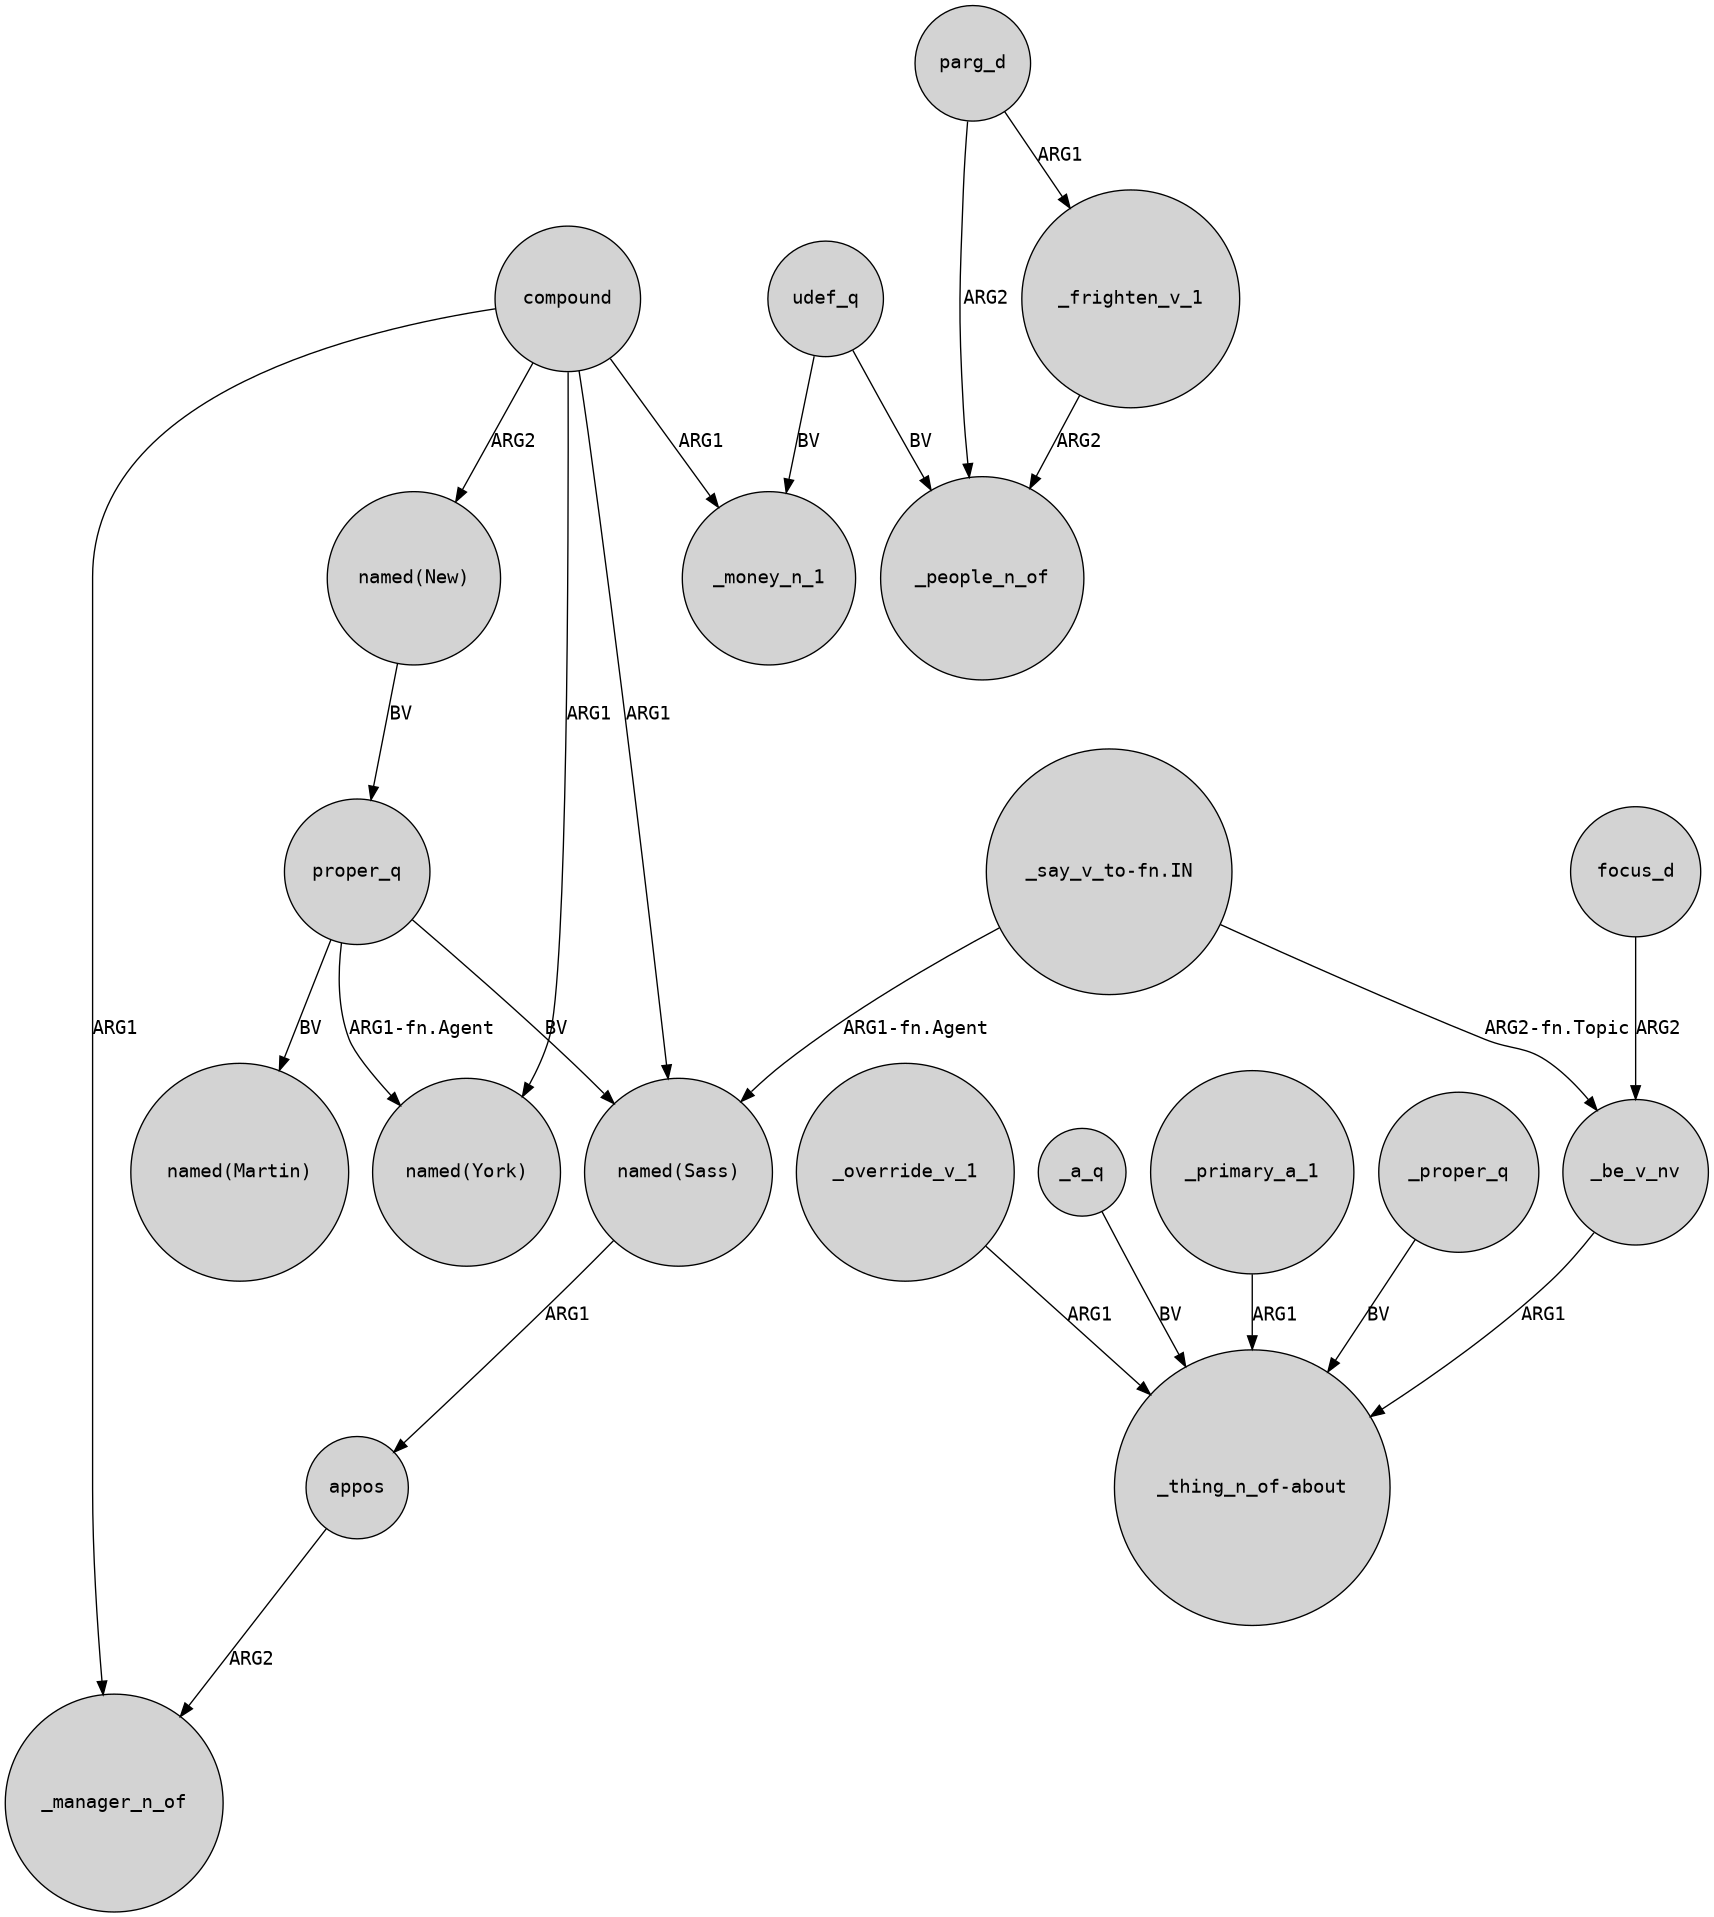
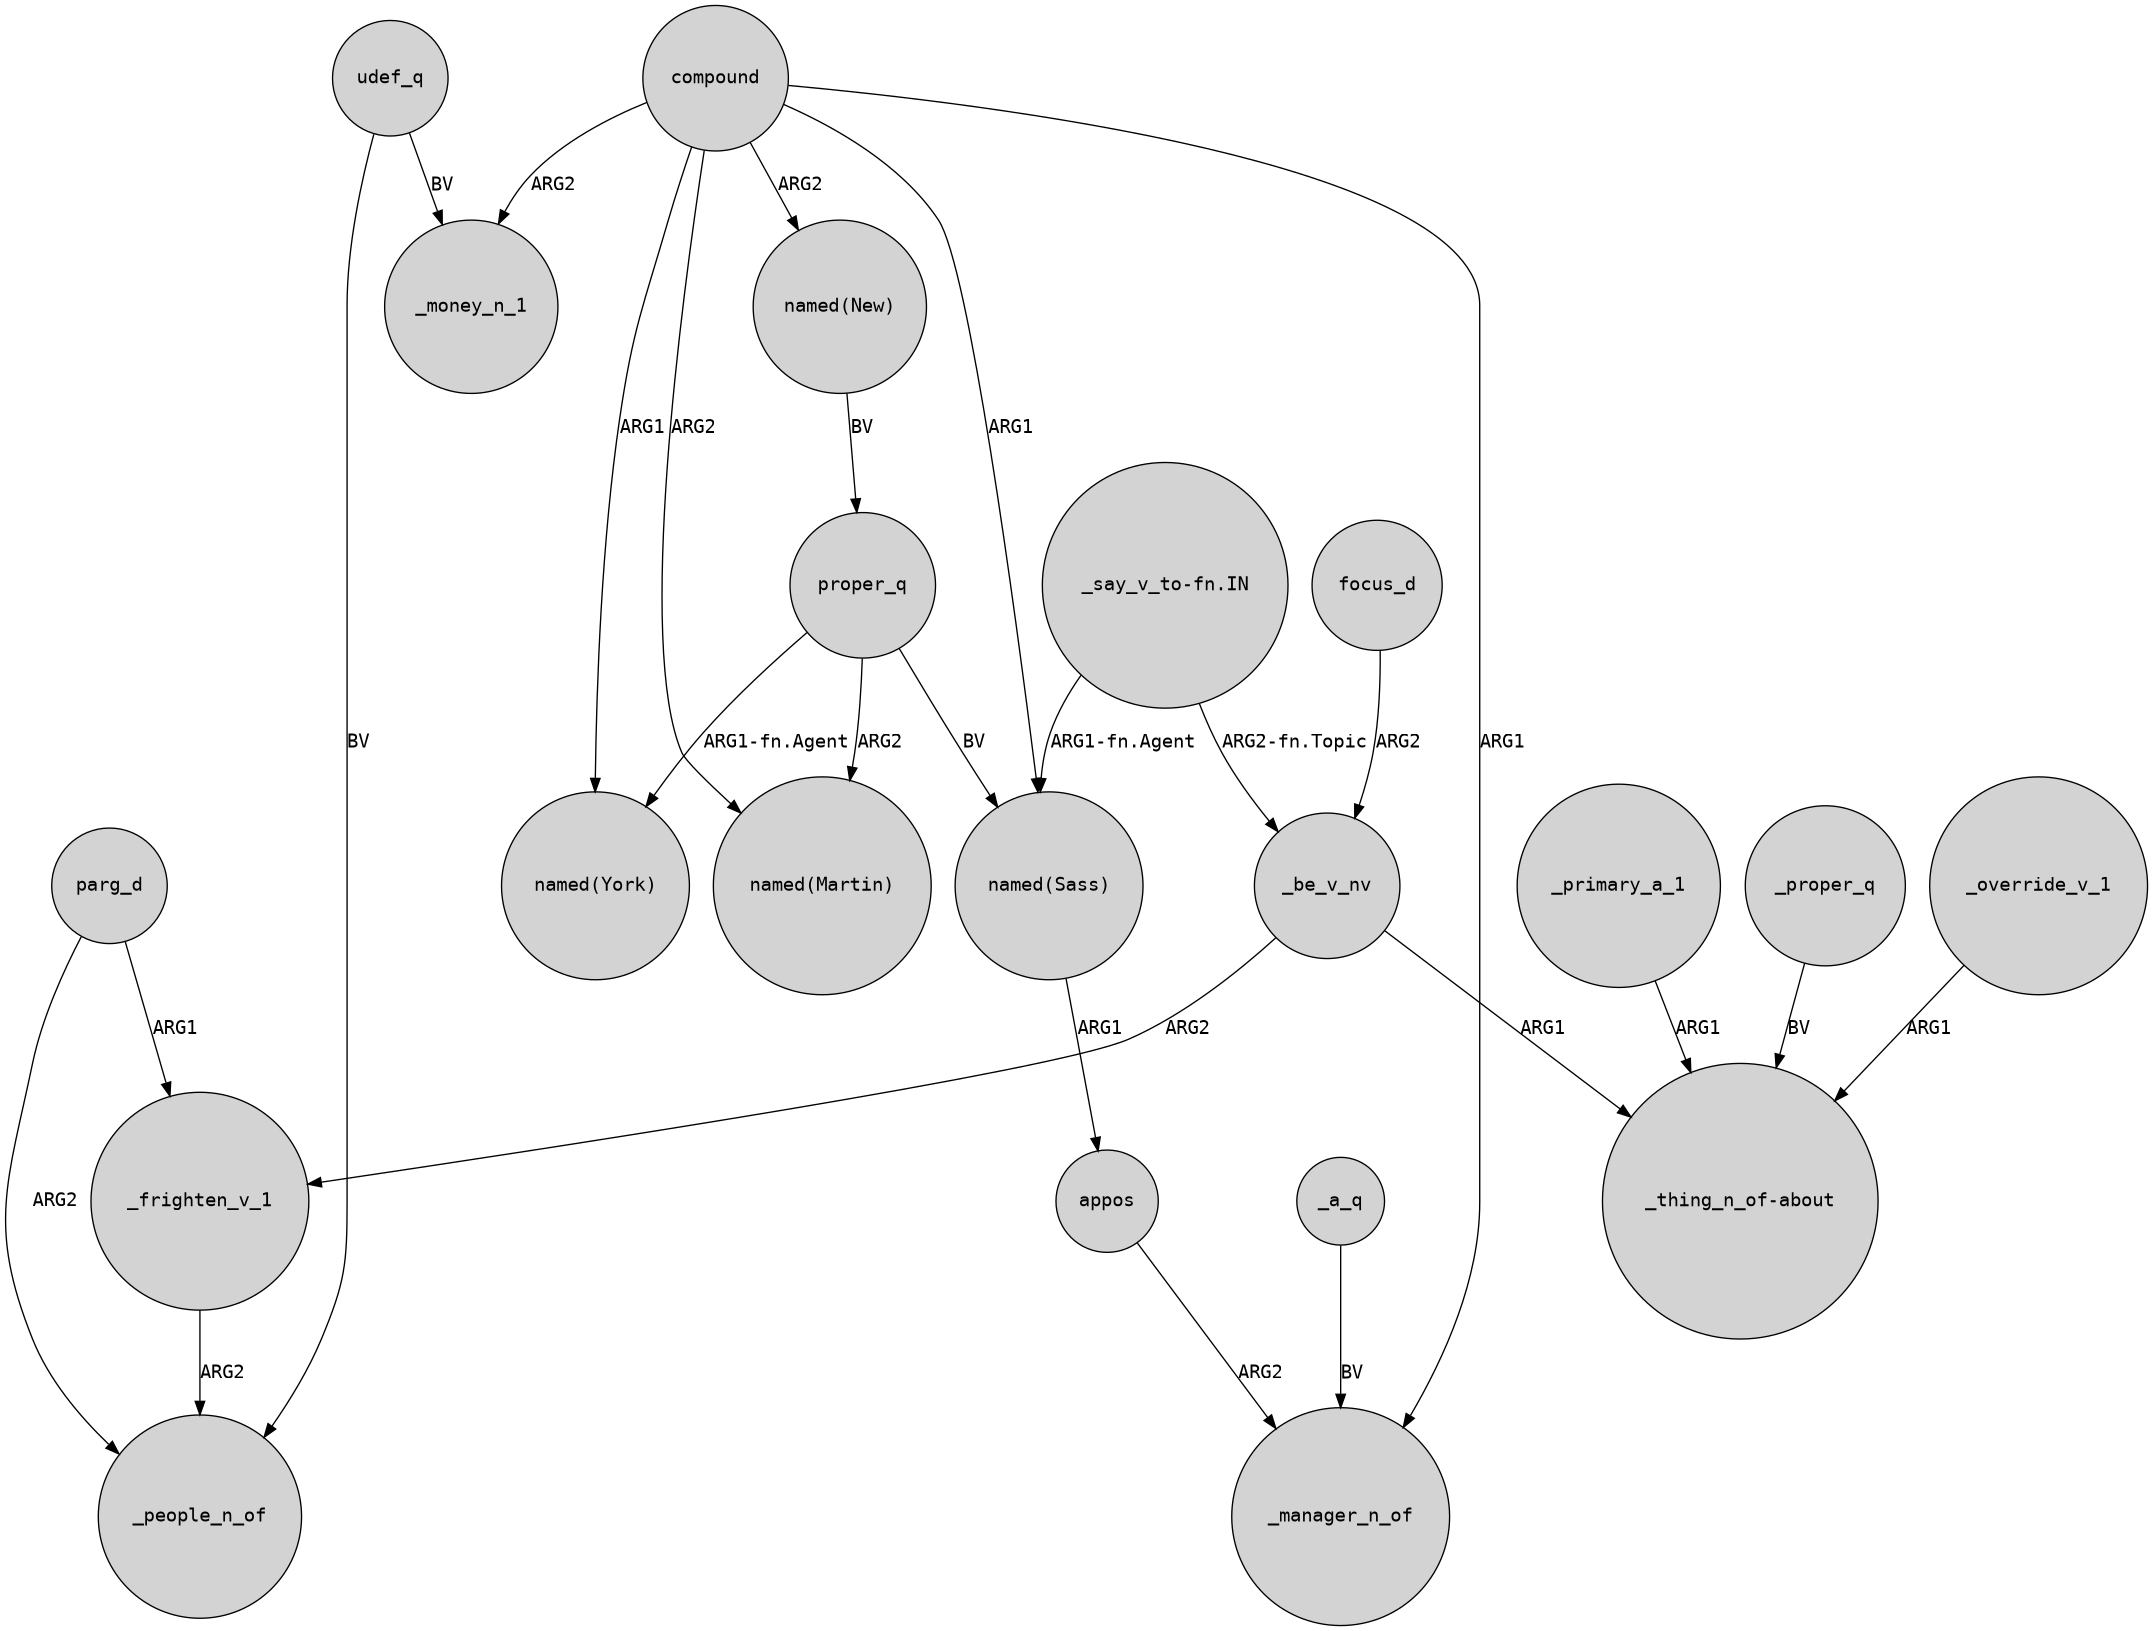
(701, 442) -> (554, 185)
none -> (666, 487)
(311, 1029) -> (880, 743)
none -> (815, 1105)
(1140, 1283) -> (1341, 1320)
